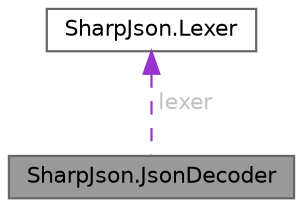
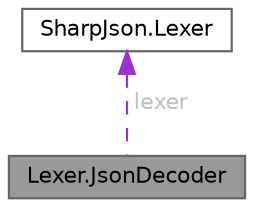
(151, 177) -> (127, 177)
